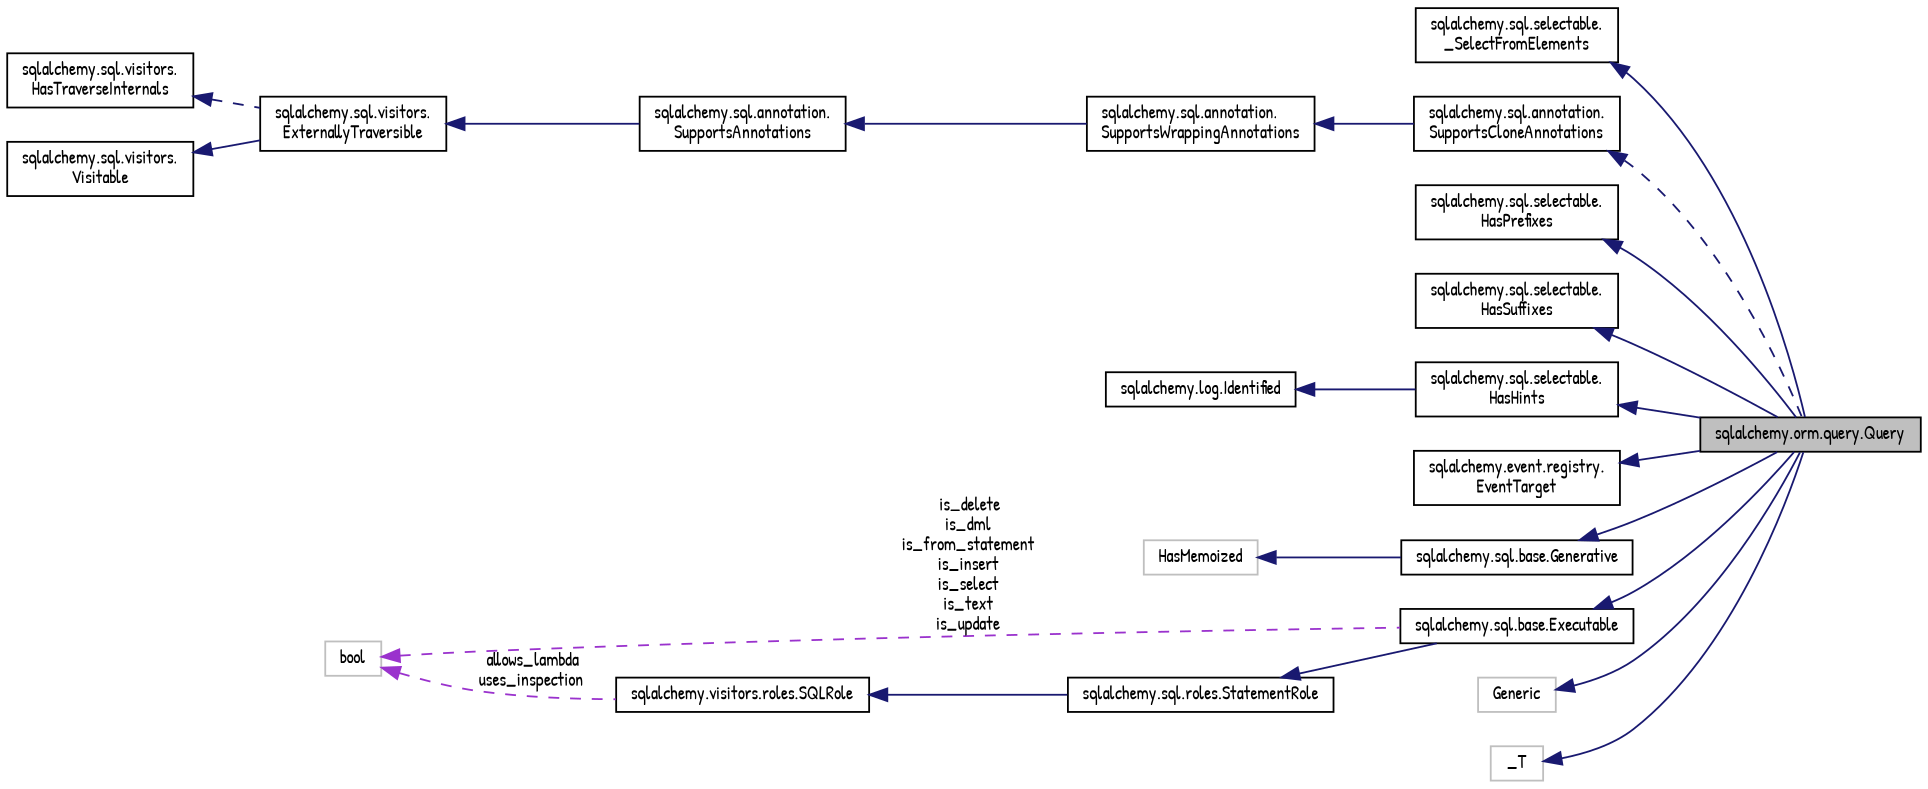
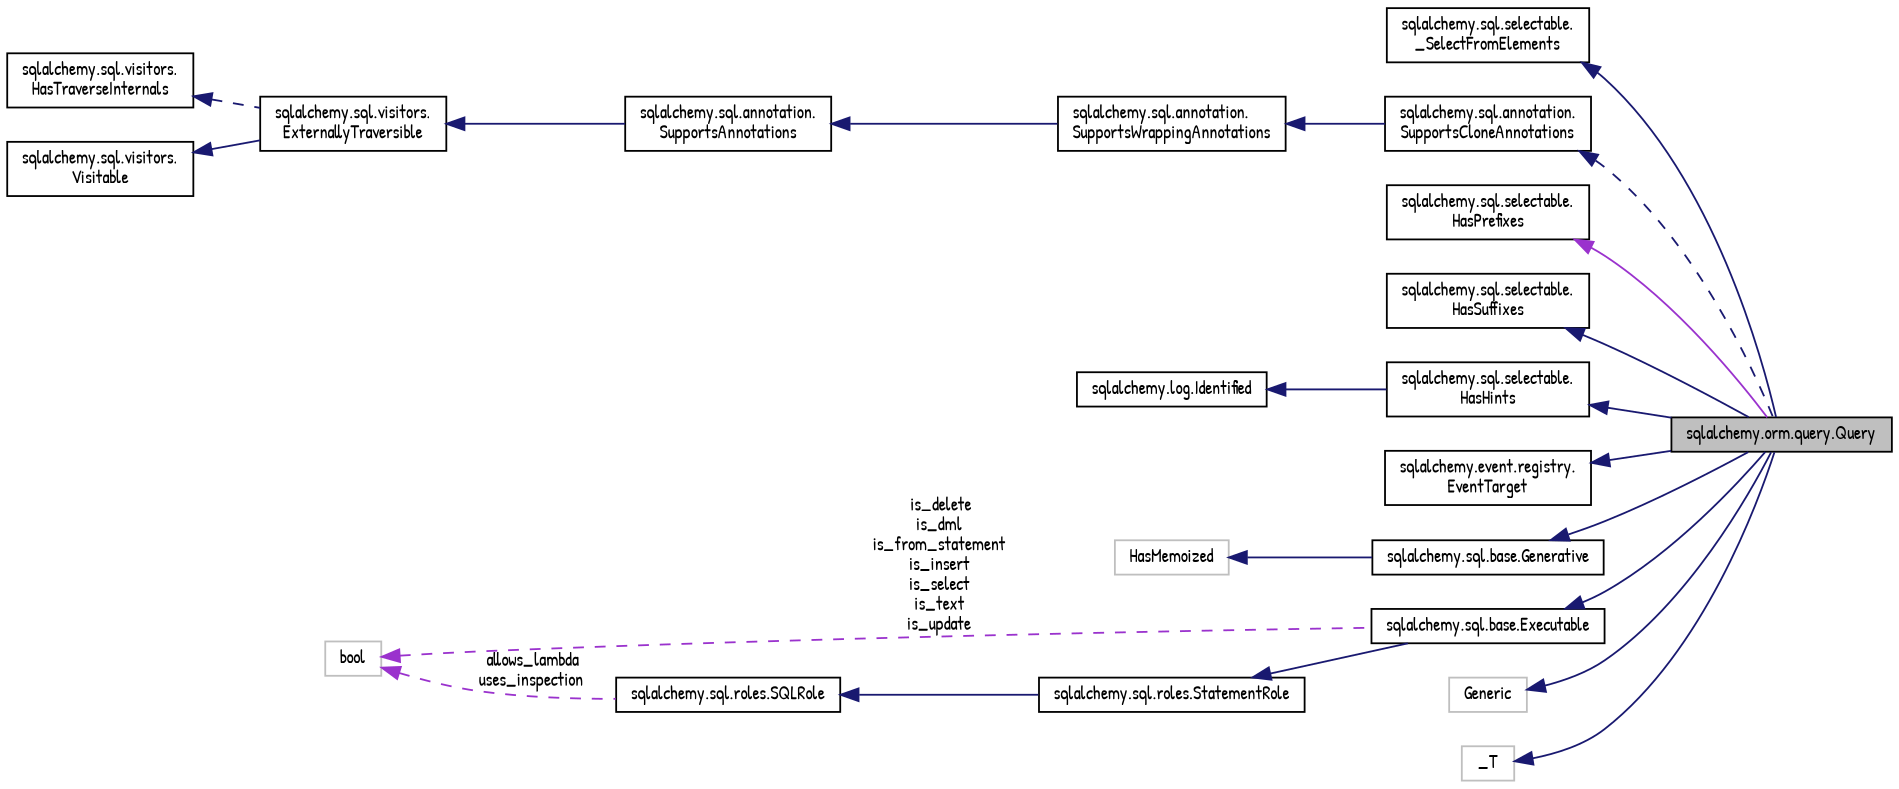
(1716, 324) -> (1687, 324)
(743, 695) -> (728, 695)
